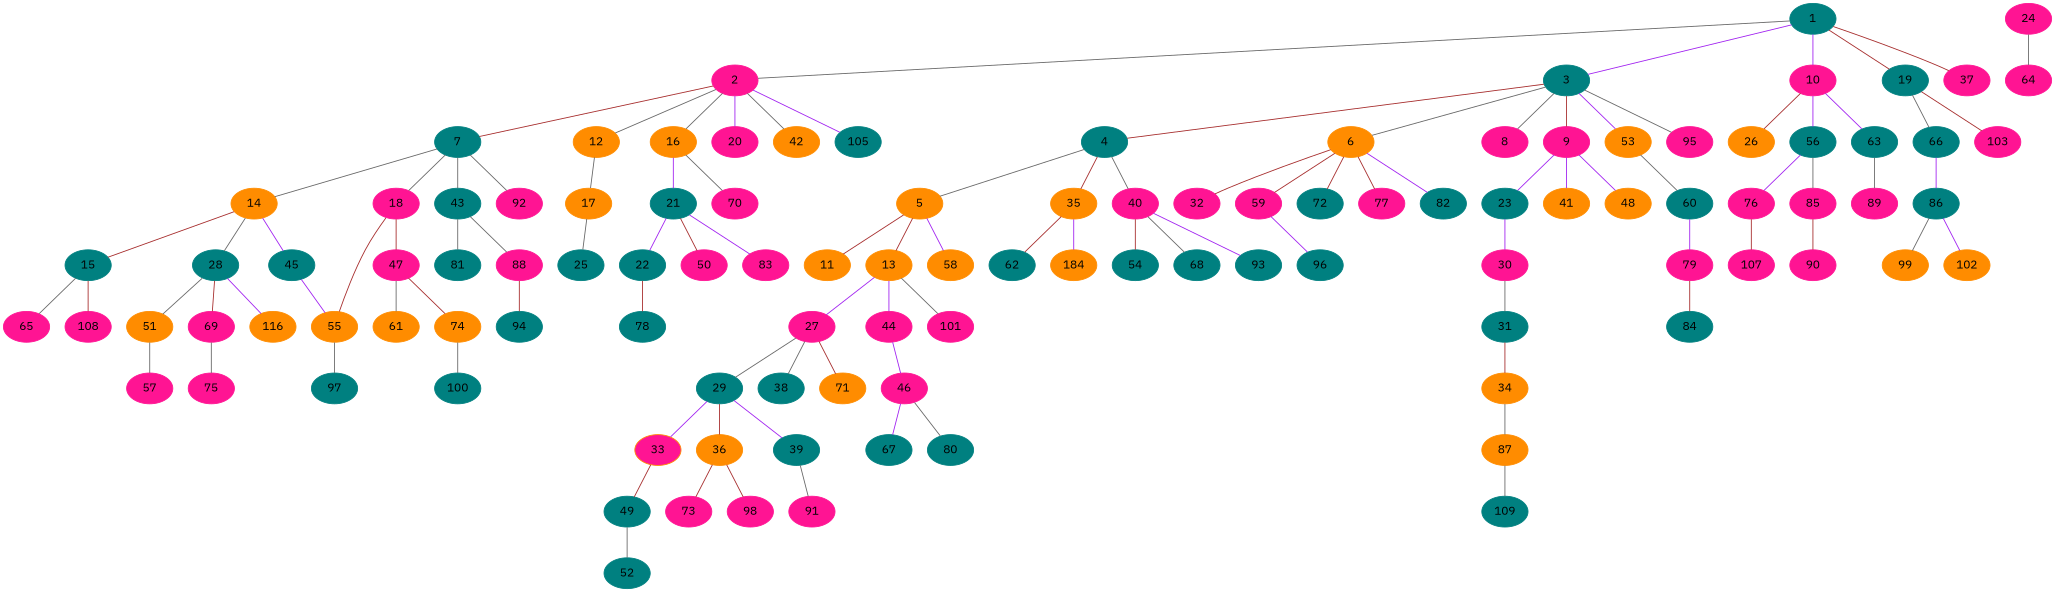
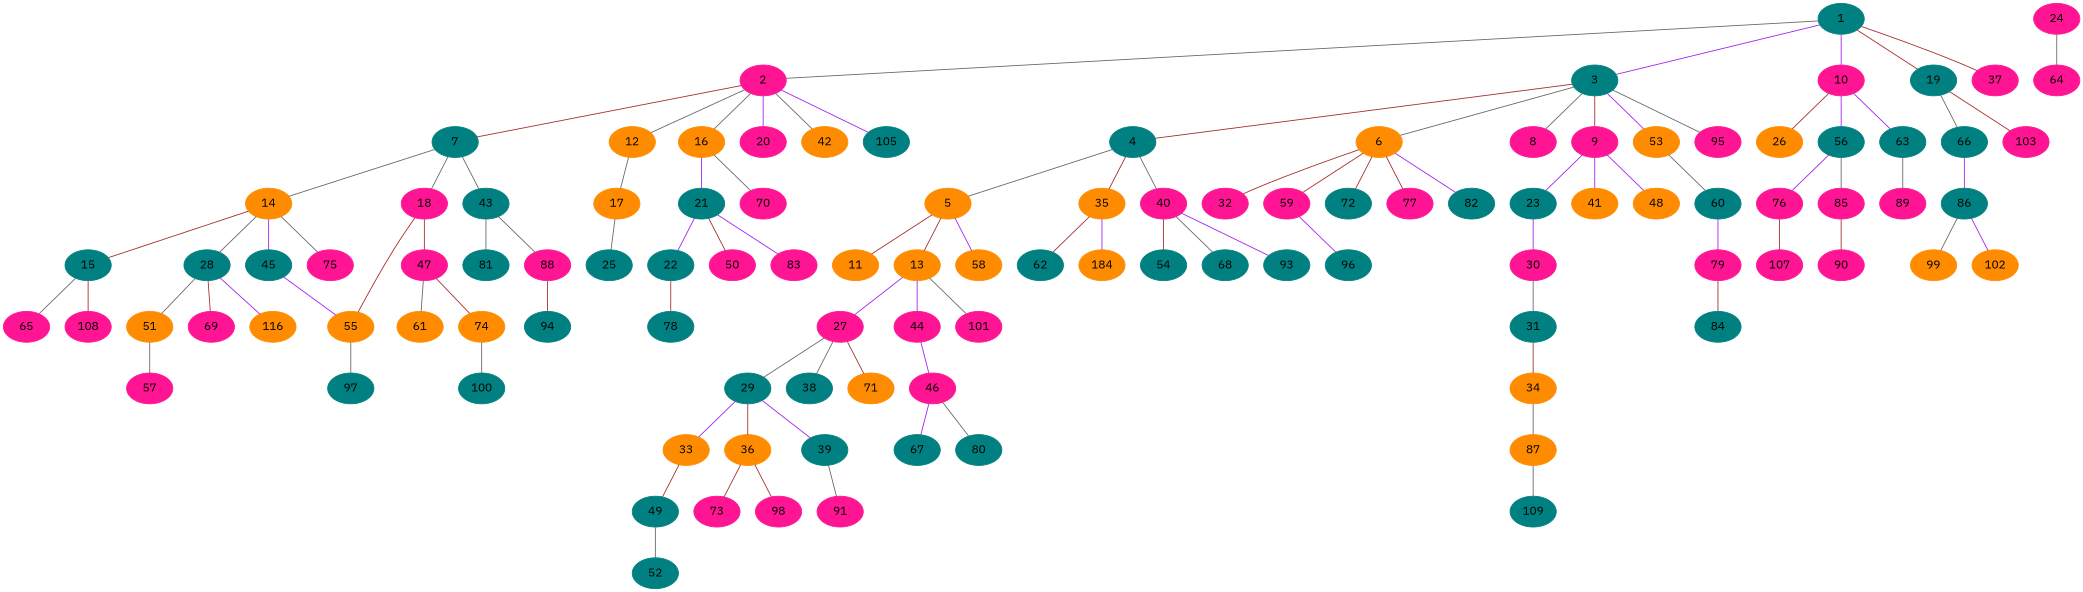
(519, 204) -> none
(211, 358) -> (299, 234)
(658, 450) -> (686, 450)
